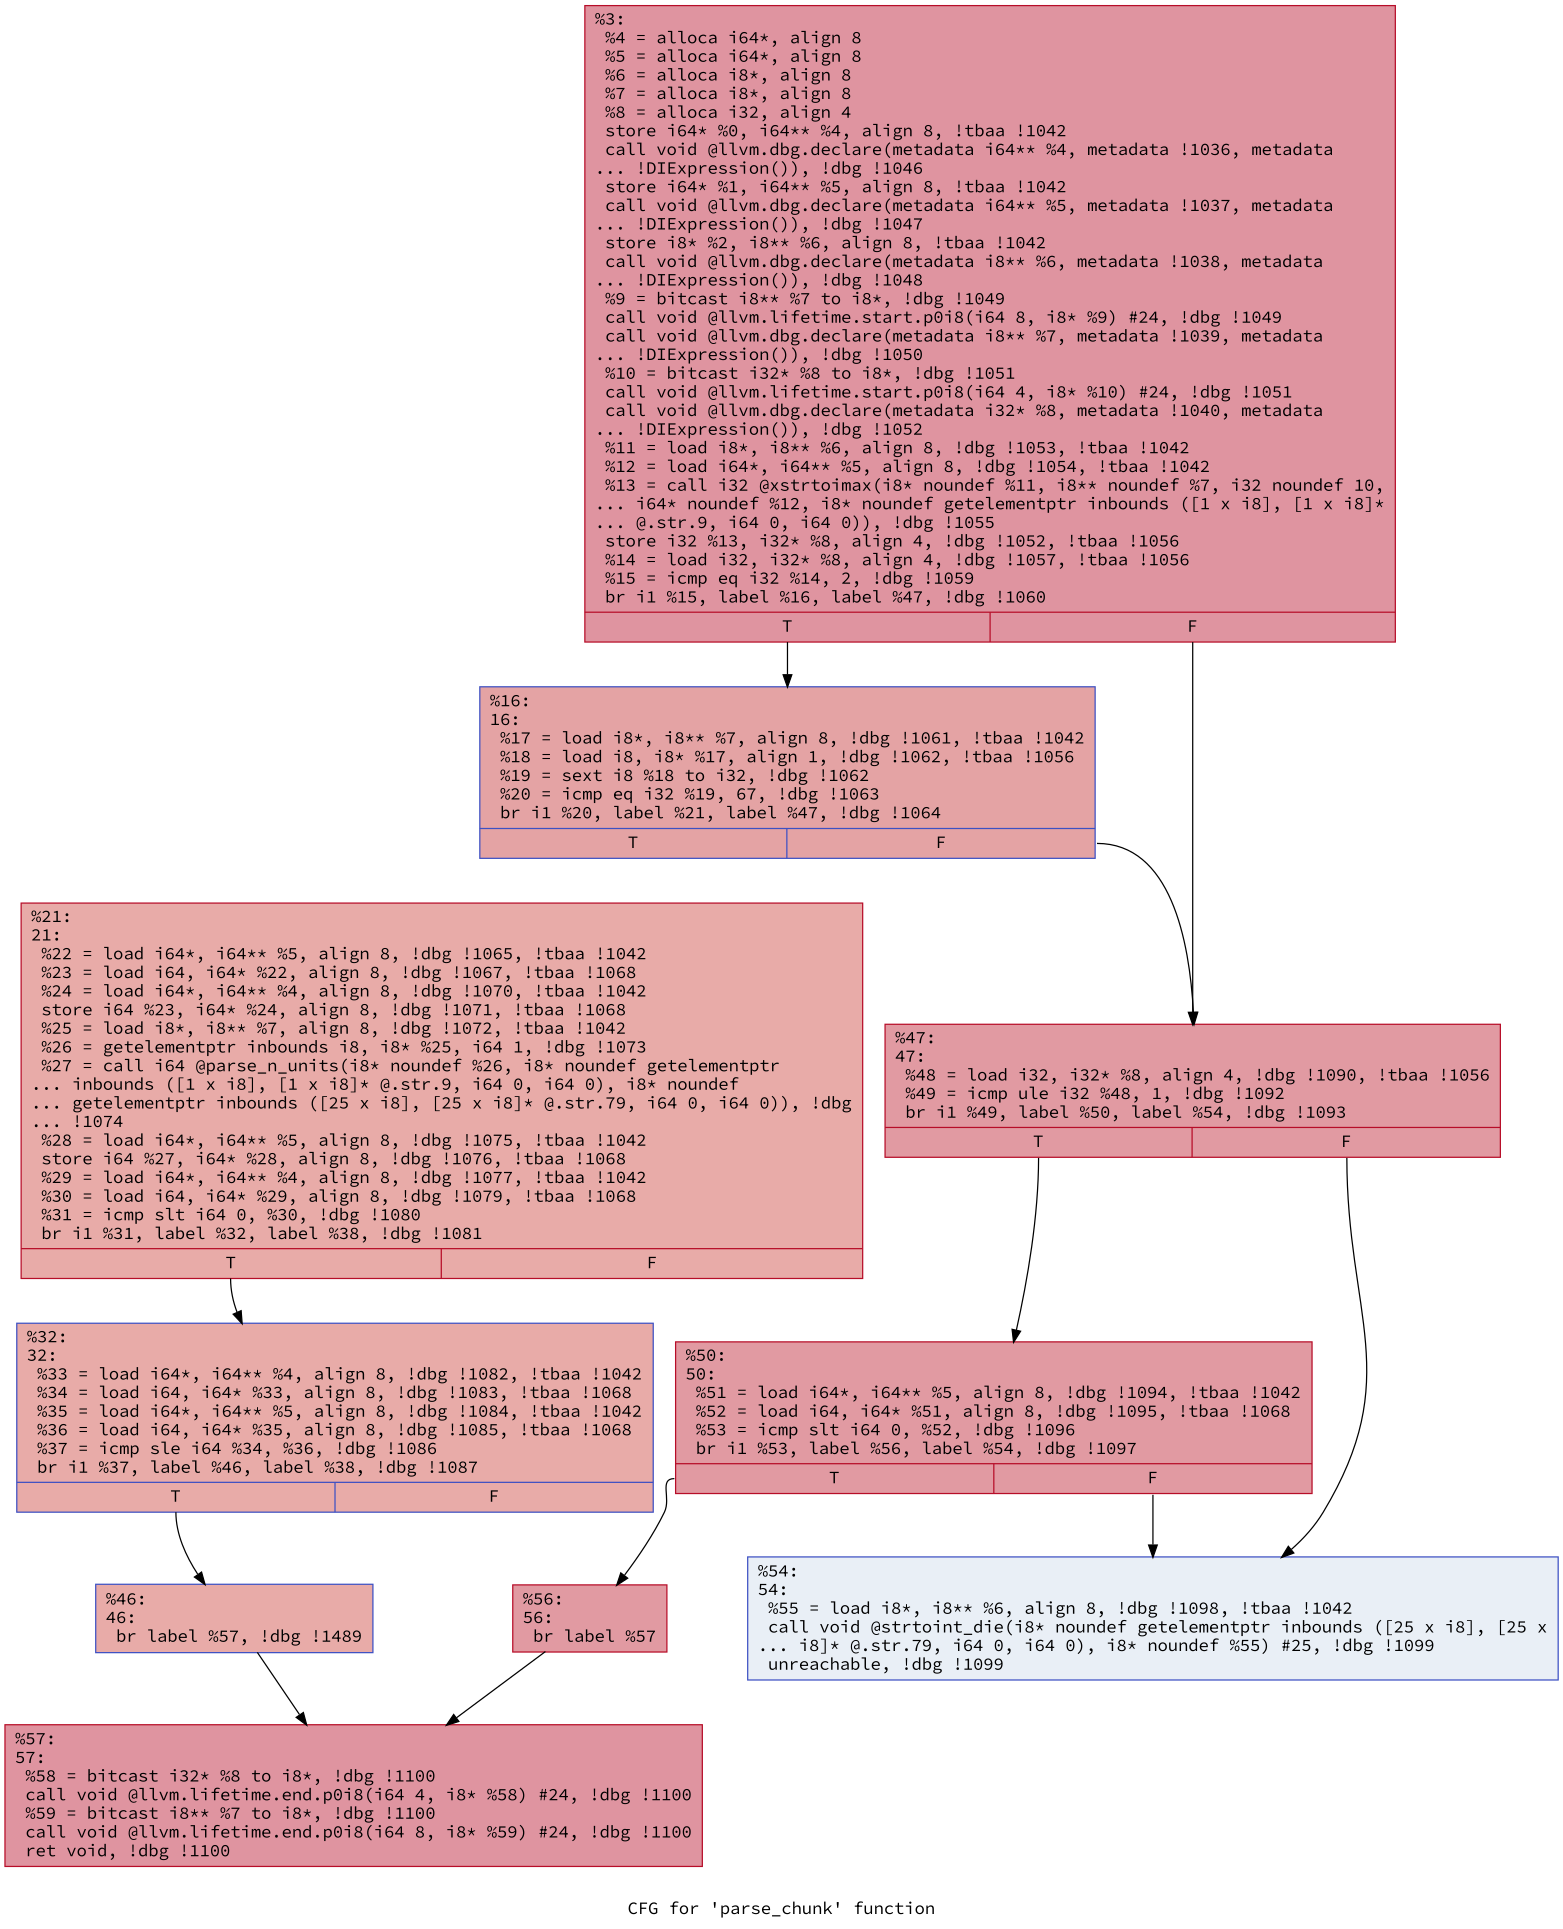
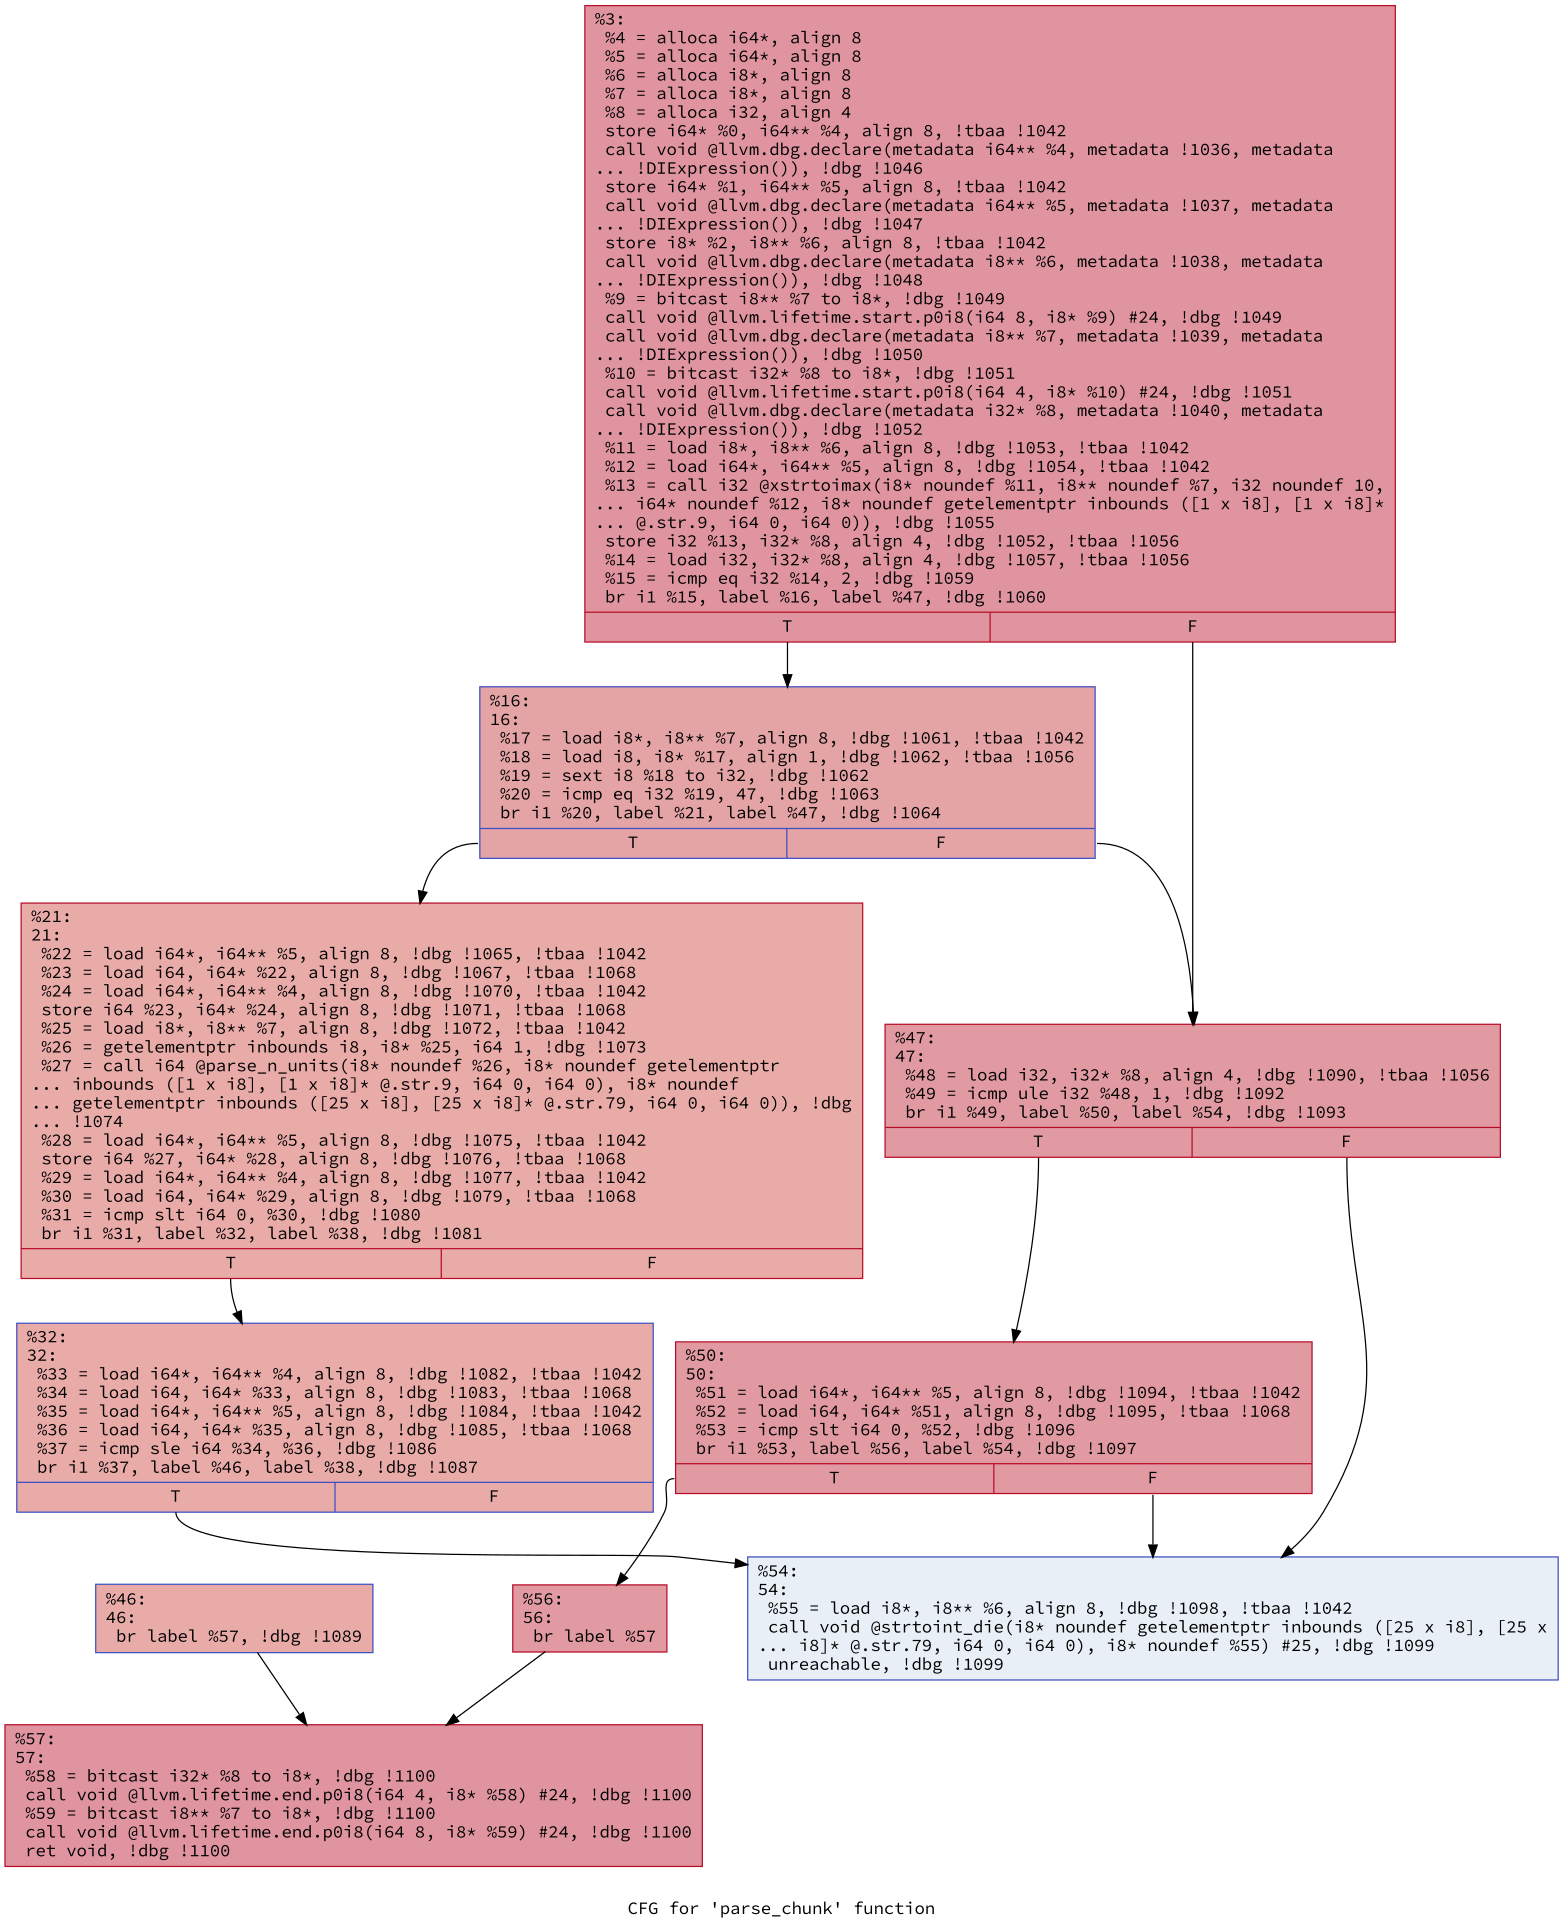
(685, 794) -> (685, 794)
none -> (441, 857)
(182, 1545) -> (451, 1554)
(234, 1636) -> (234, 1636)
